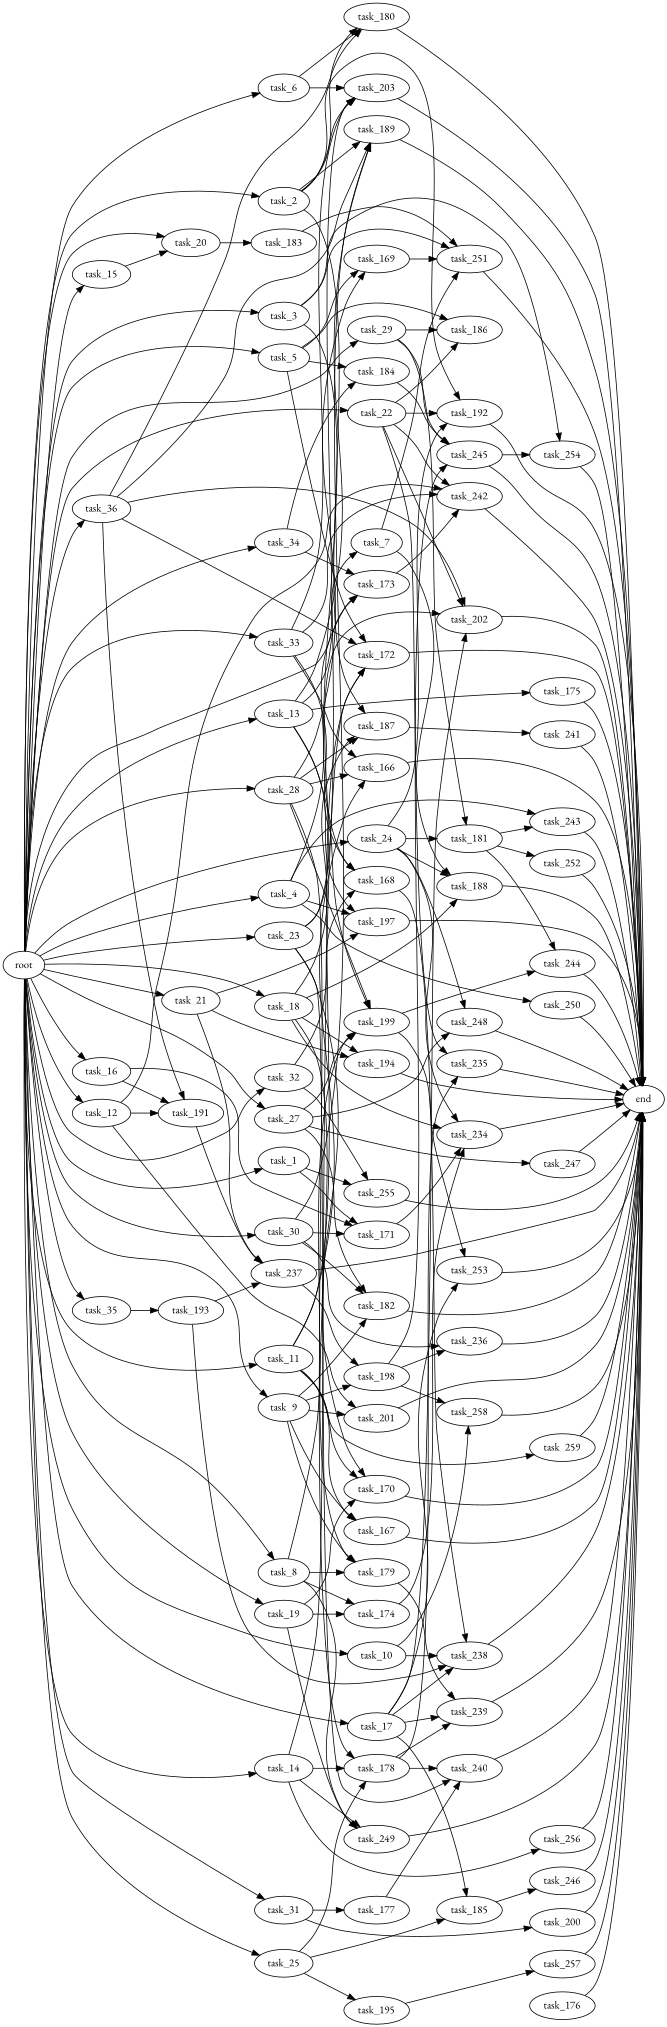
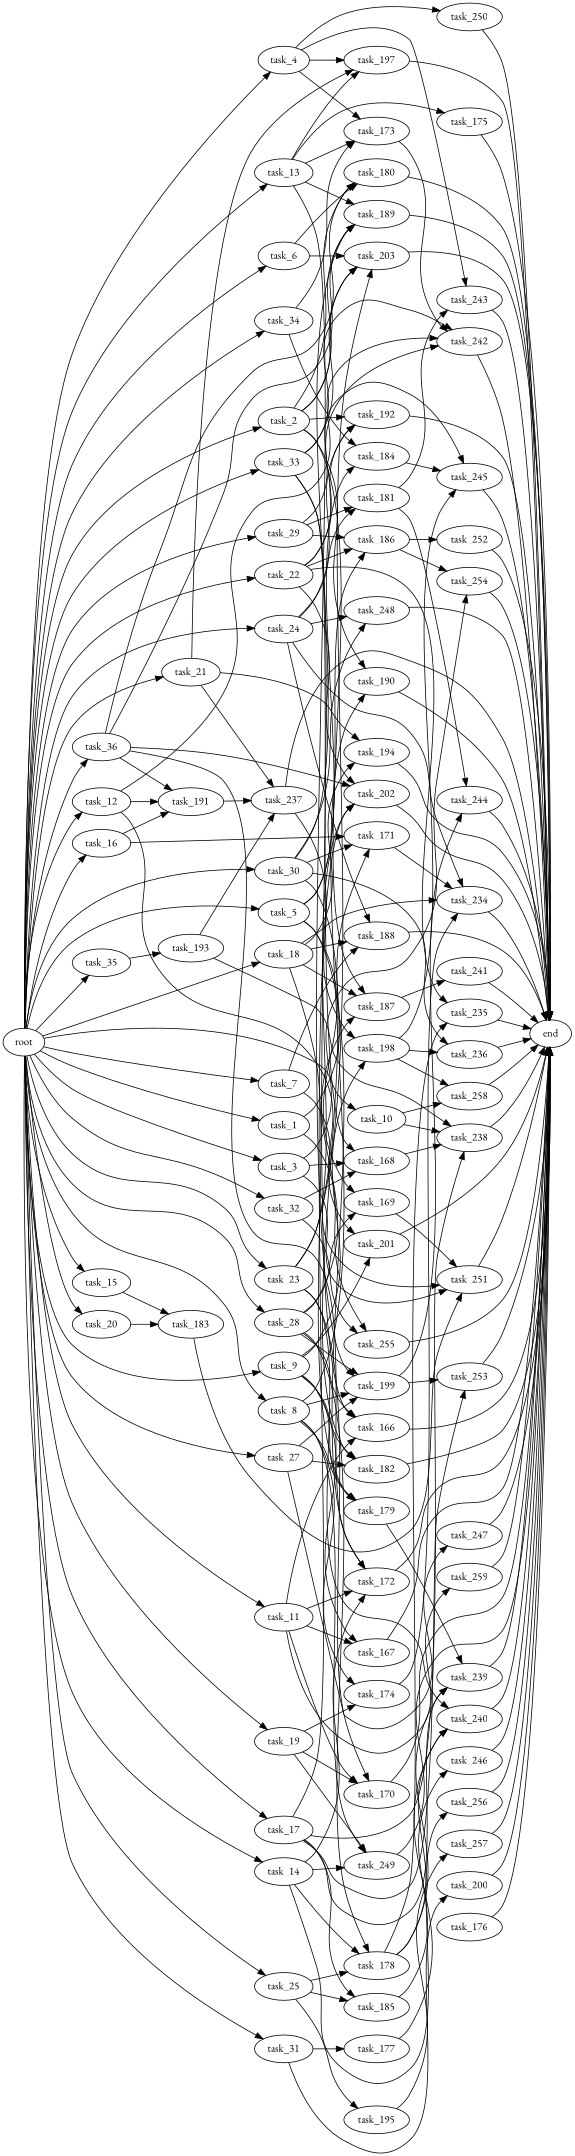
(143, 260) -> (142, 1302)
(511, 455) -> (416, 557)
none -> (377, 681)
(512, 850) -> (422, 540)
(390, 1096) -> (330, 745)
